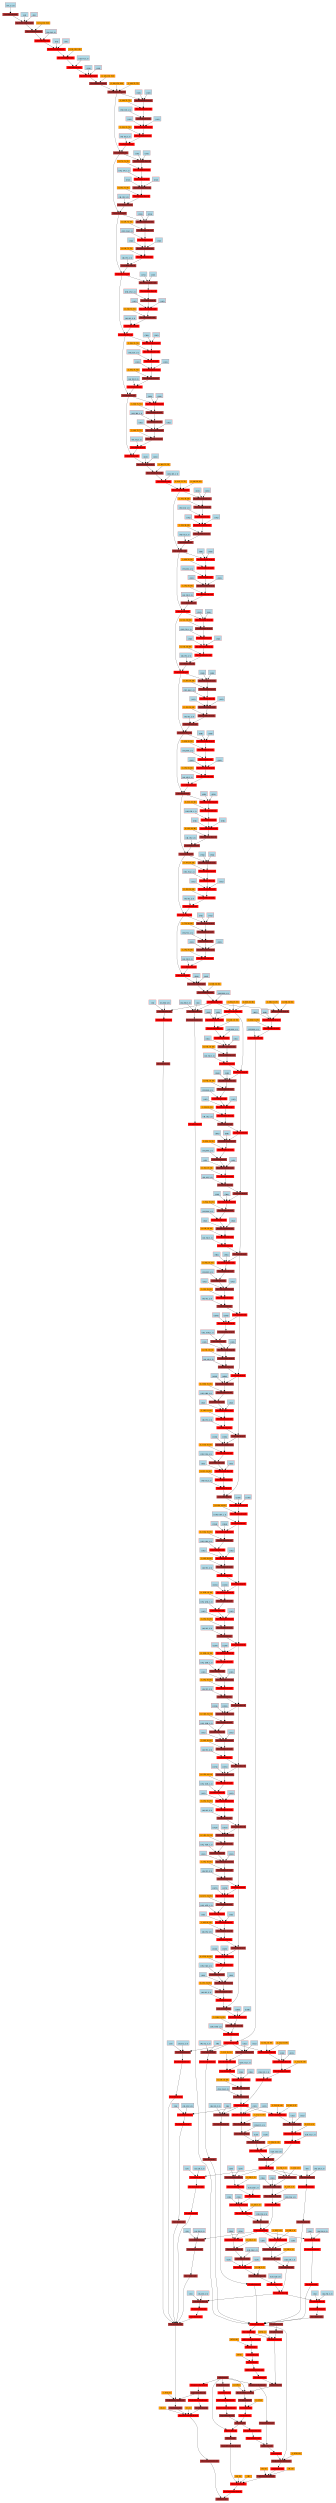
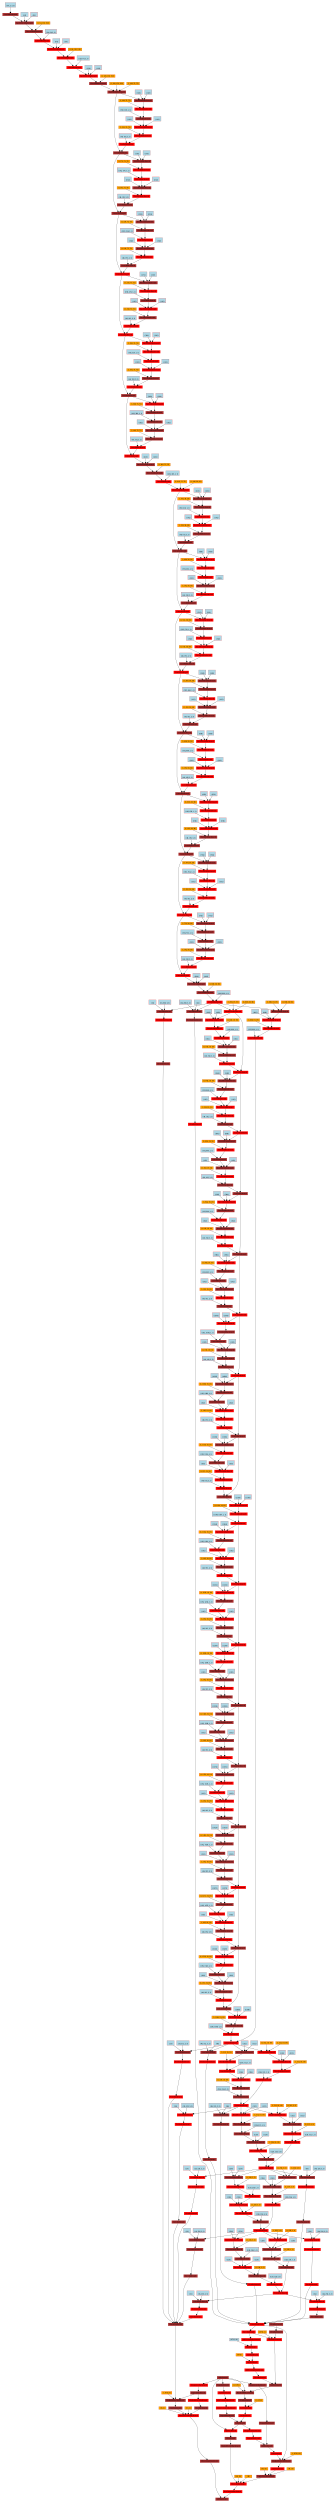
none -> (130, 283)
(234, 2340) -> (234, 2340)
